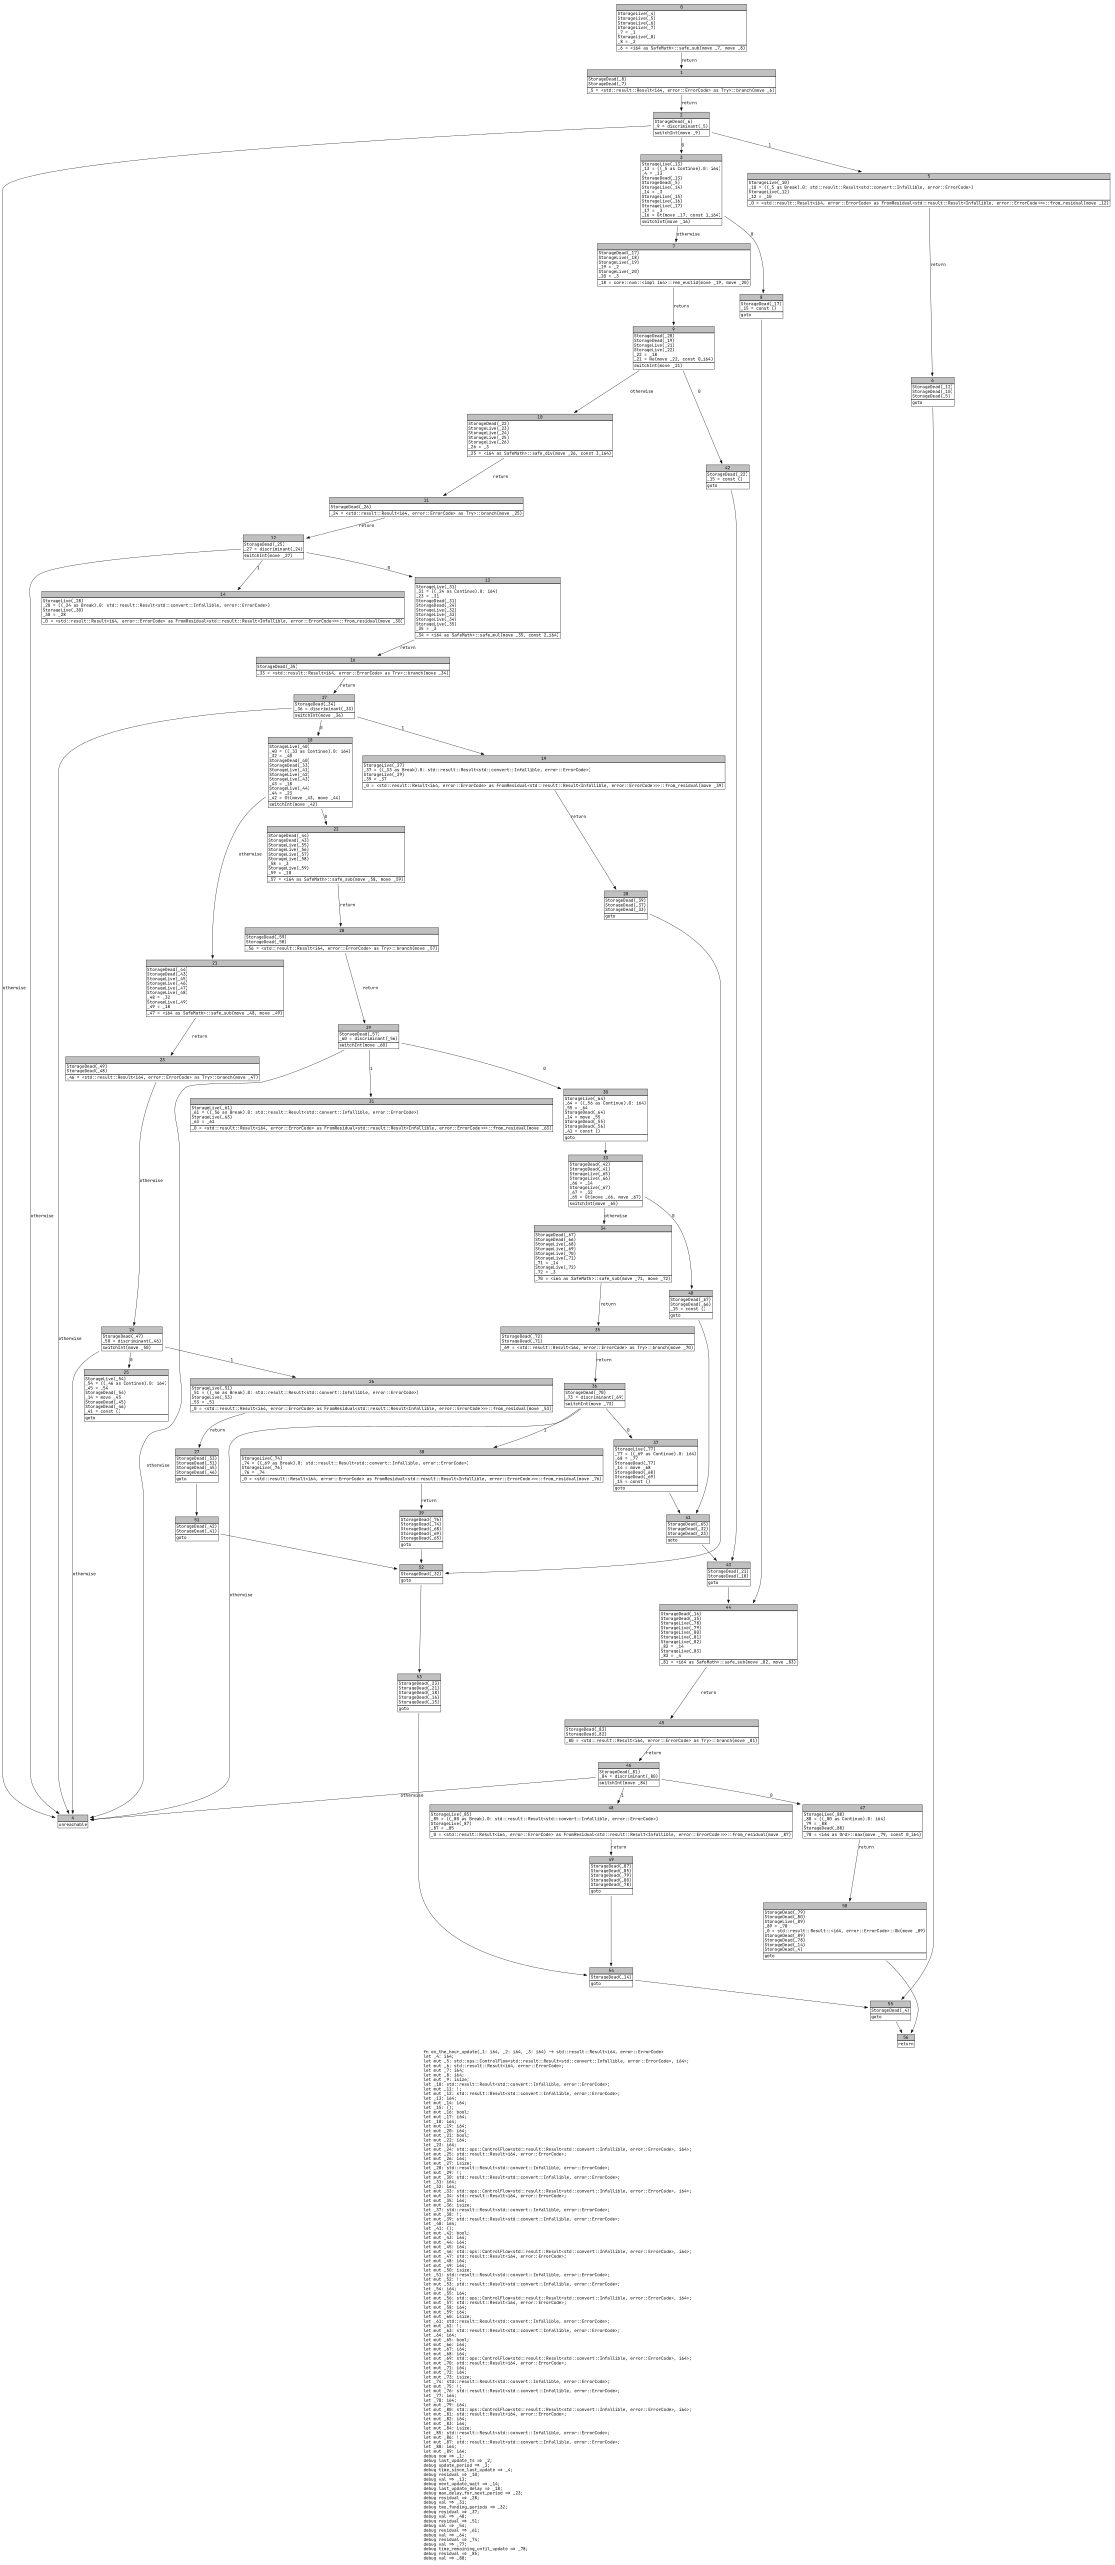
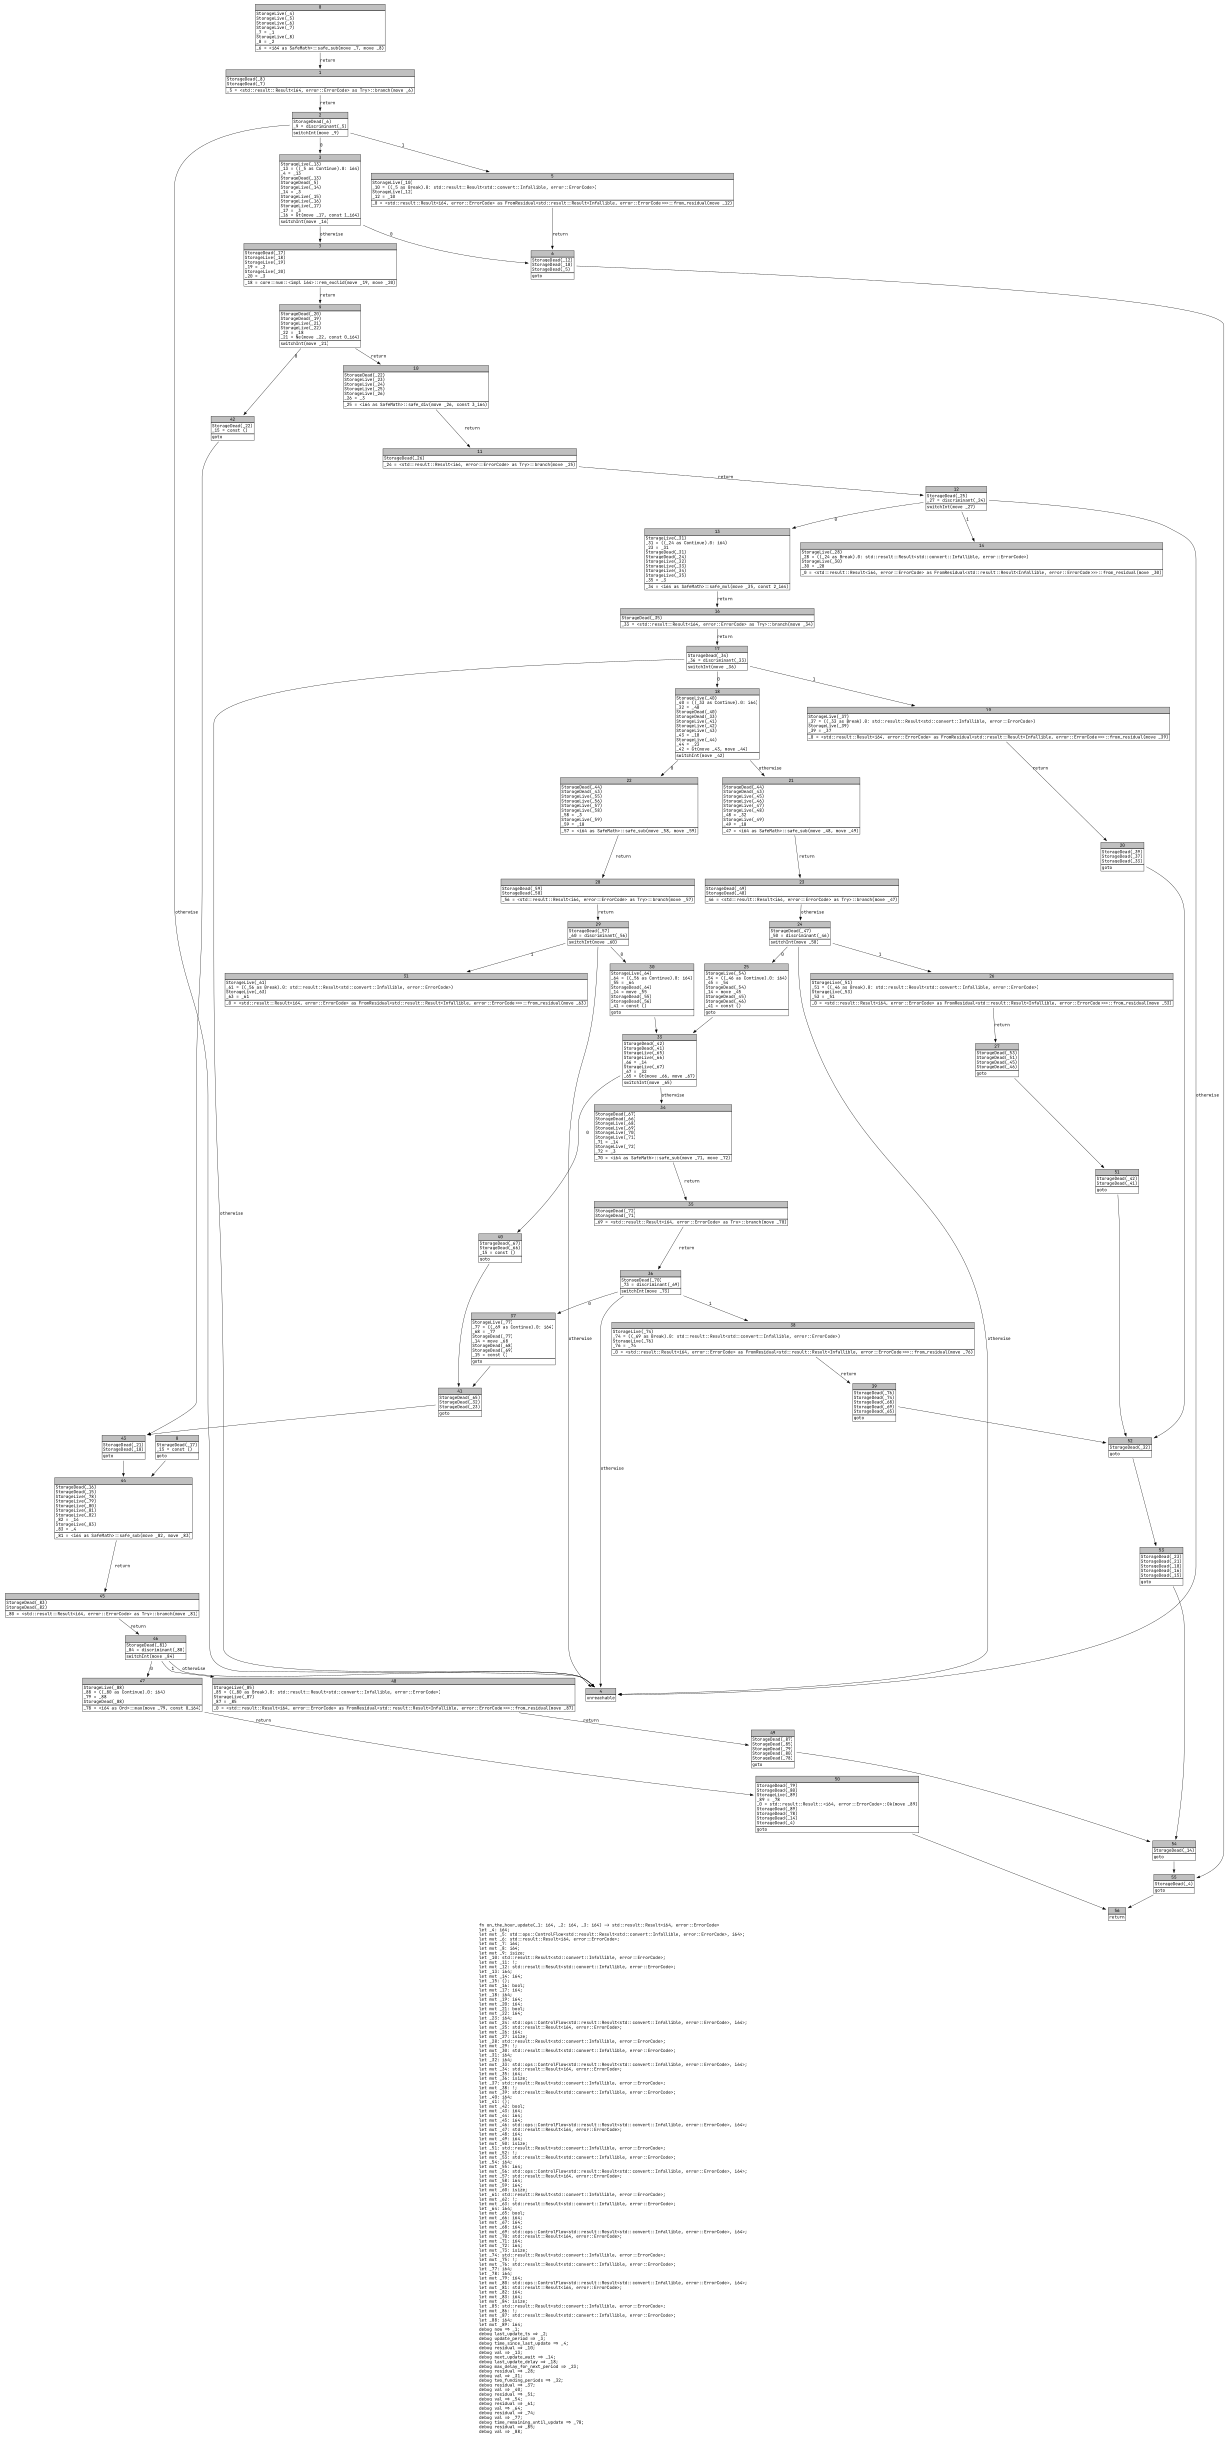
(757, 246) -> (443, 251)
(642, 392) -> (379, 356)
none -> (704, 1024)
